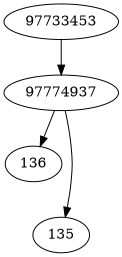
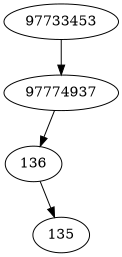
(72, 159) -> (45, 195)
